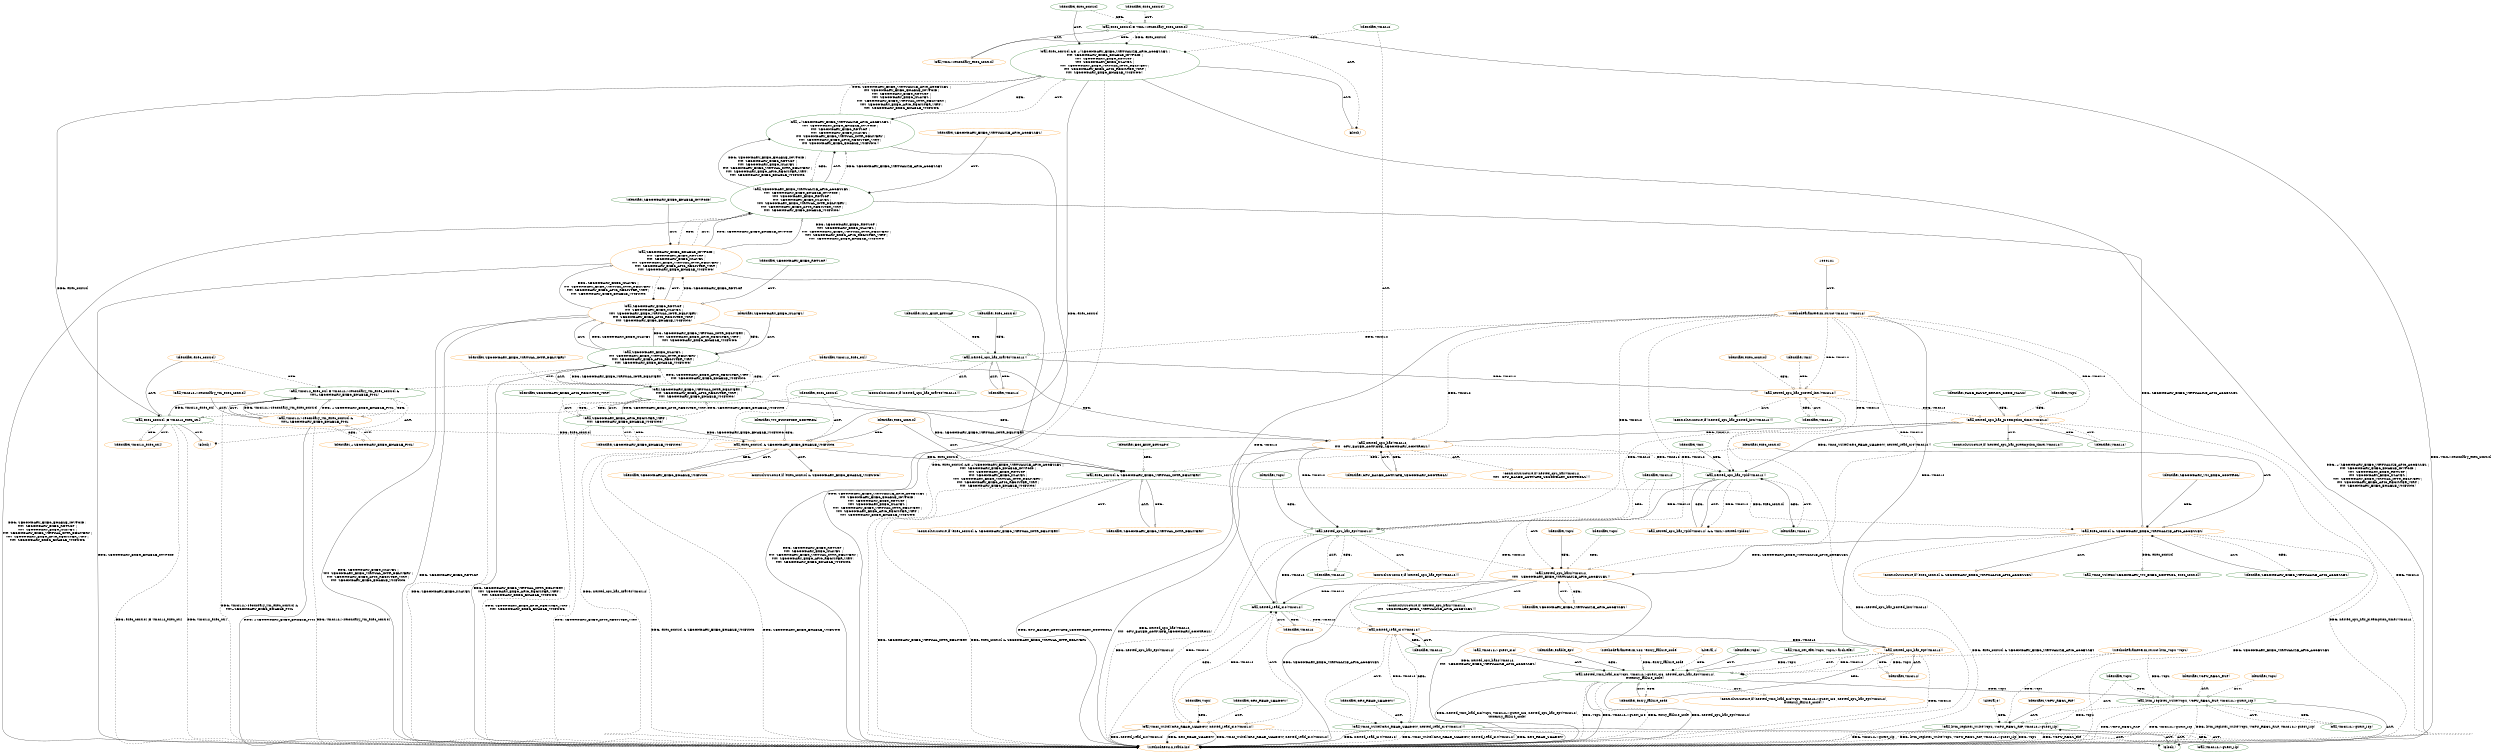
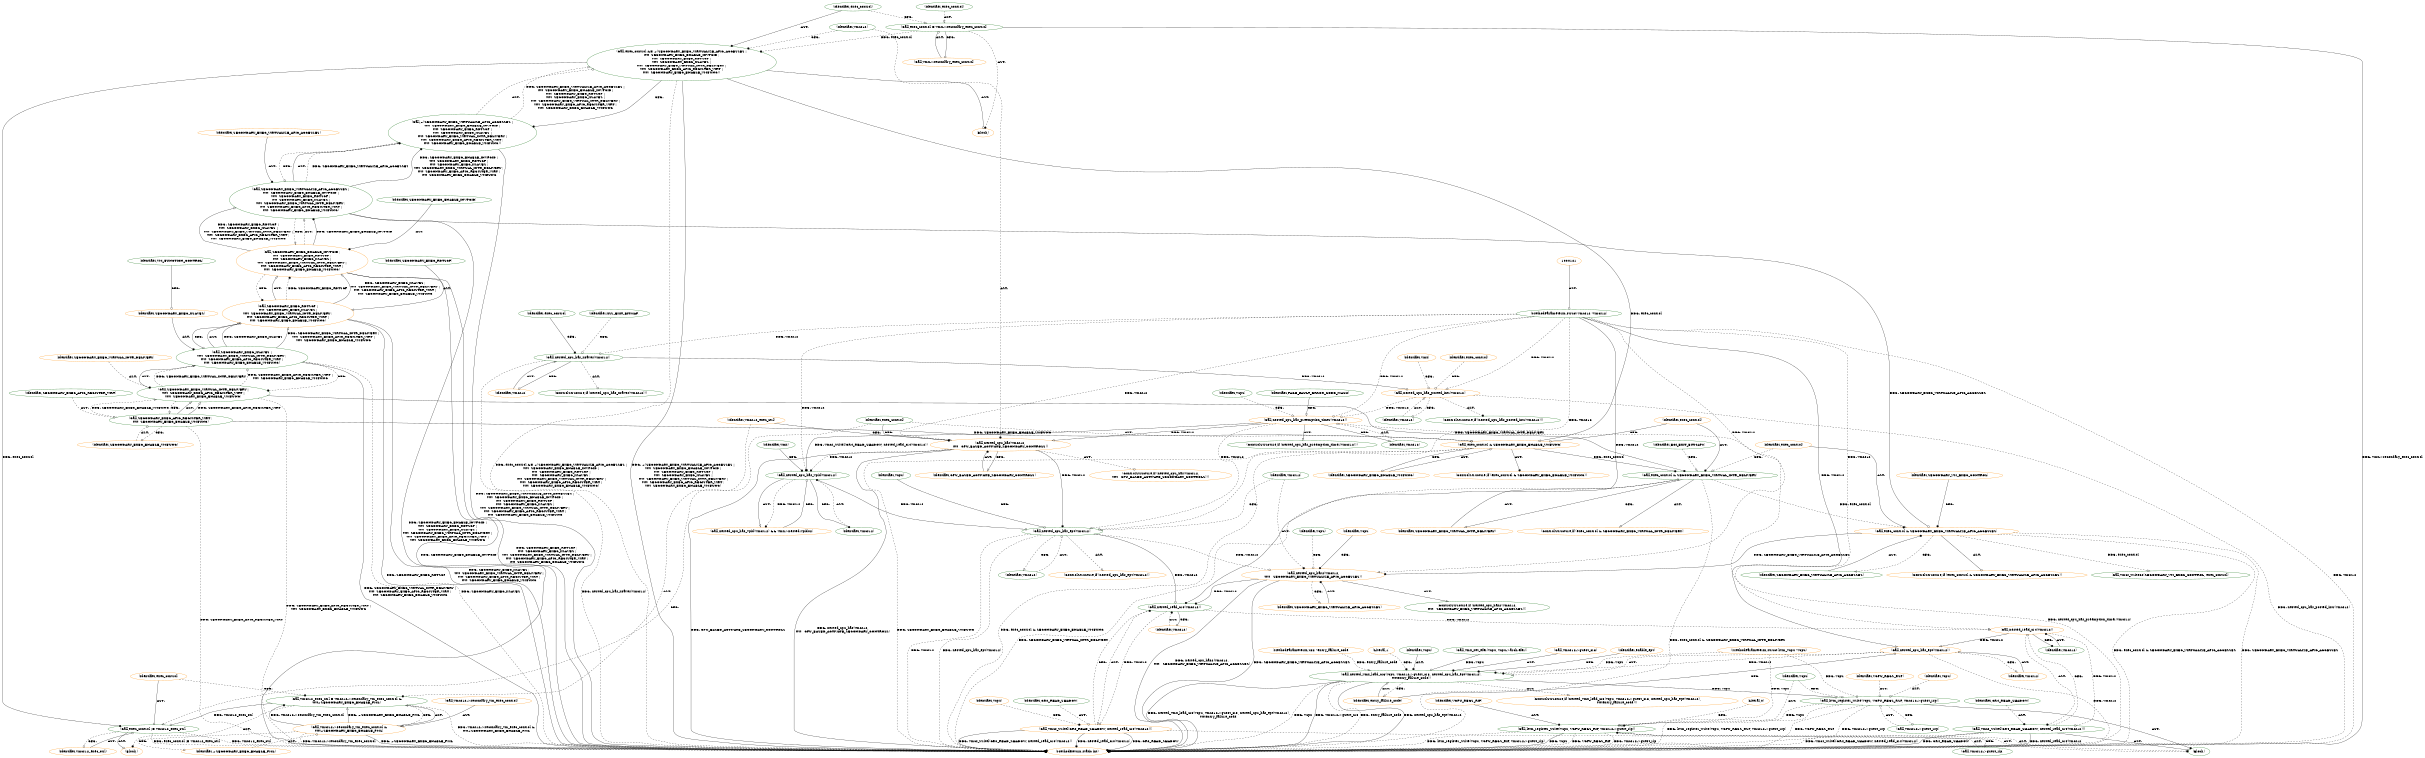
(1827, 314) -> (1569, 314)
(472, 432) -> none
(785, 432) -> (172, 286)
